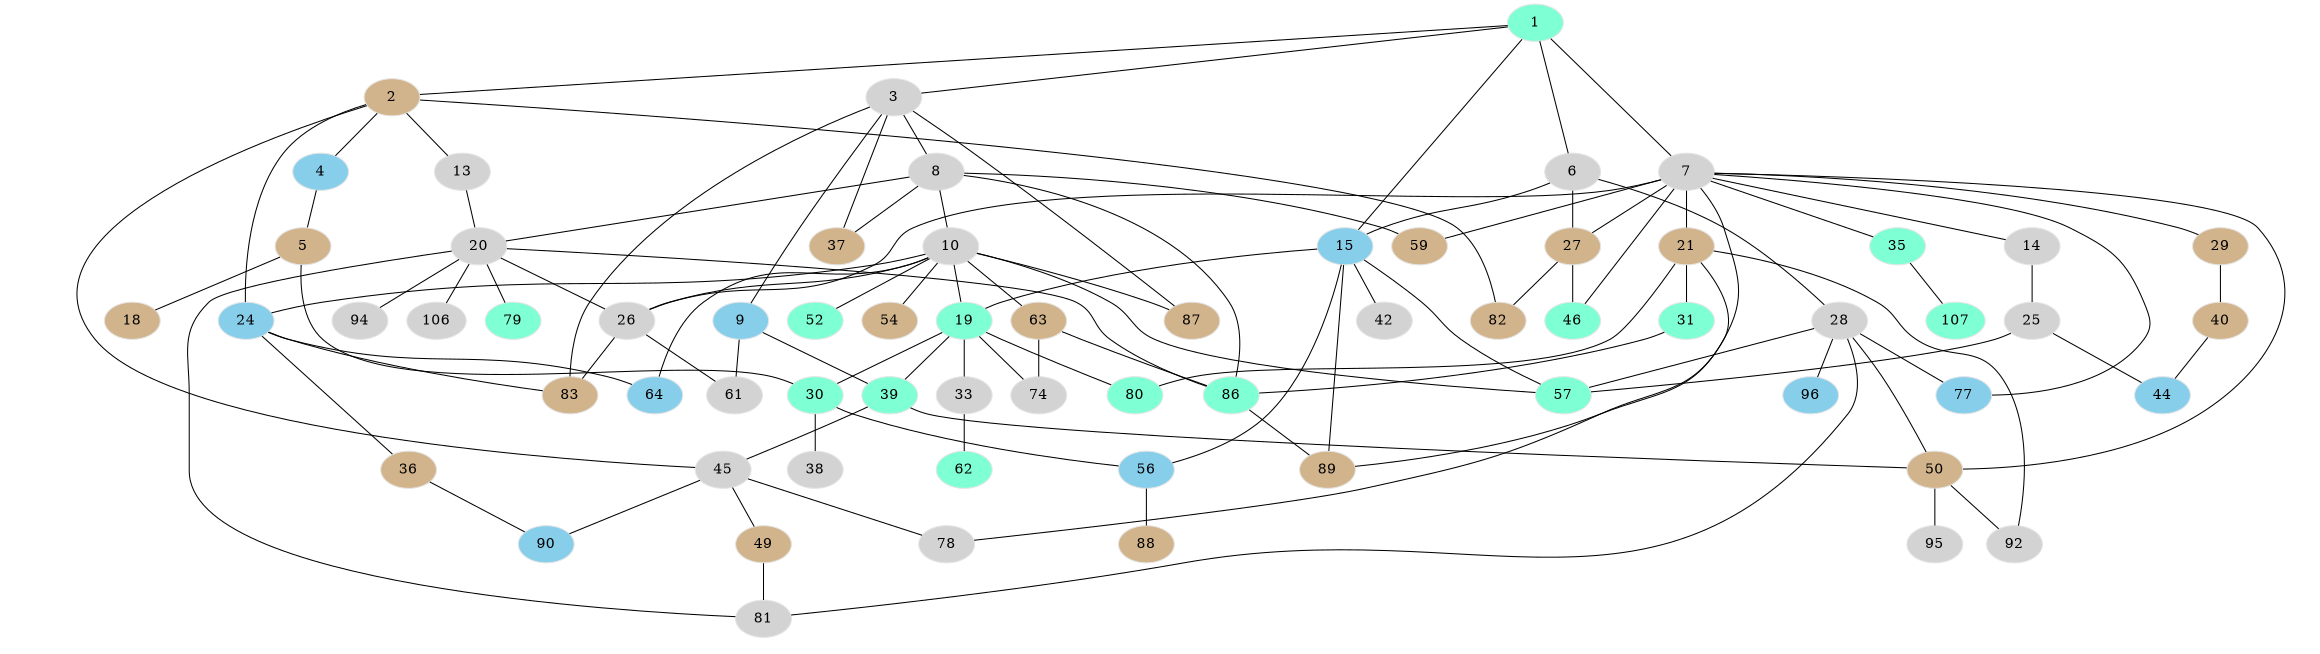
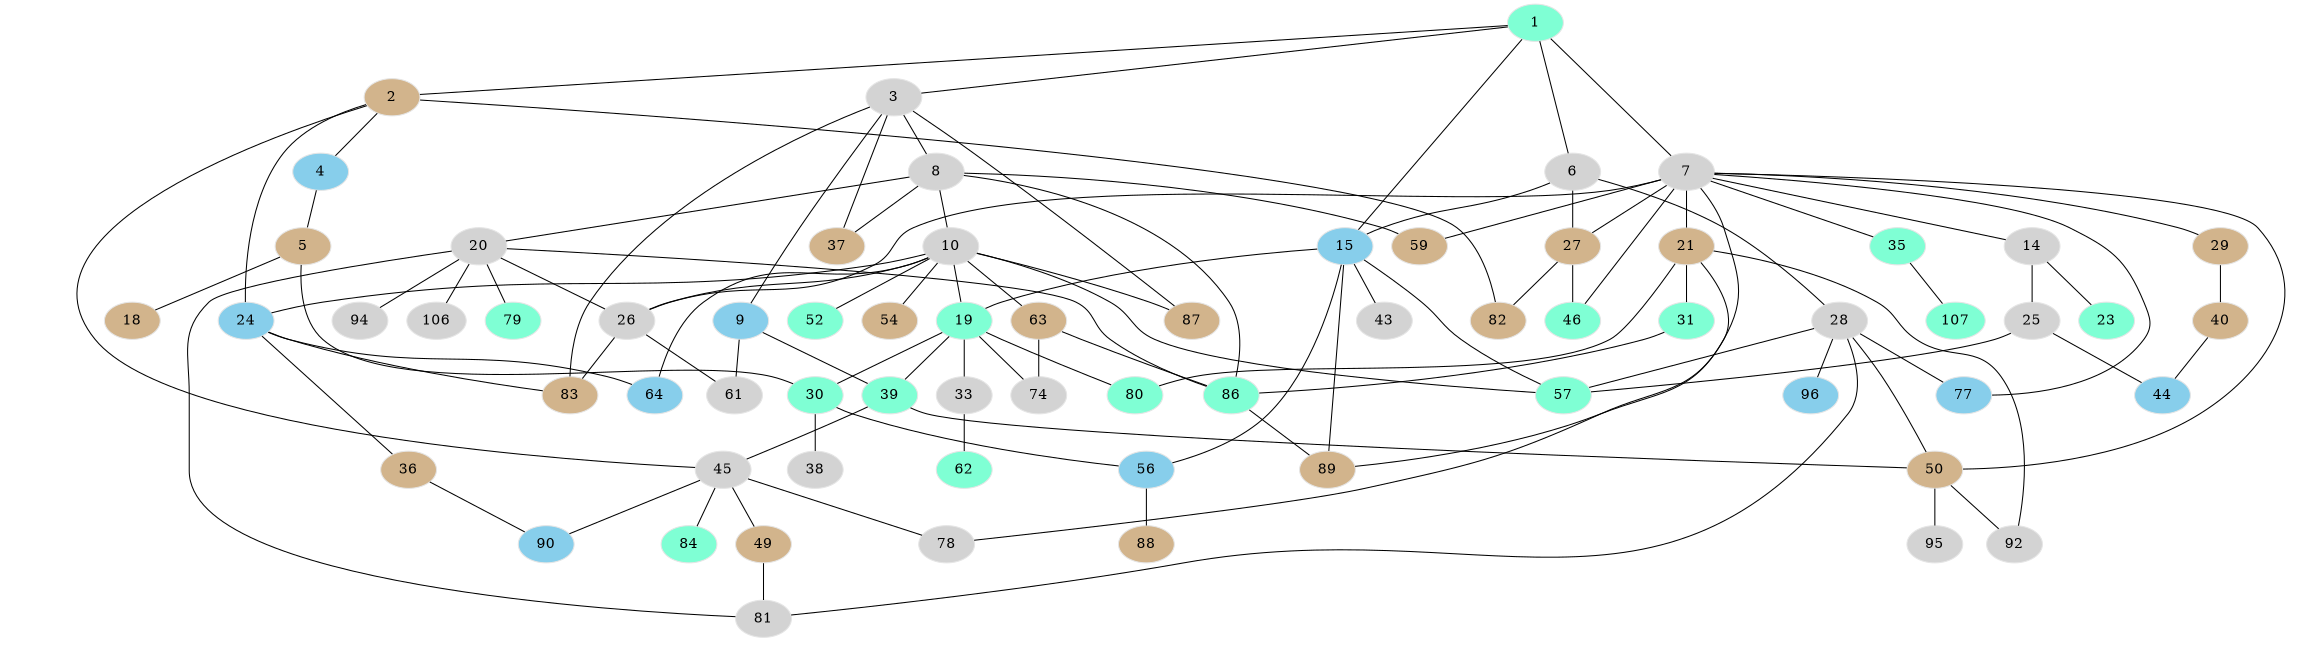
(462, 172) -> none
(1384, 321) -> (1384, 321)
none -> (2107, 321)
none -> (689, 544)
